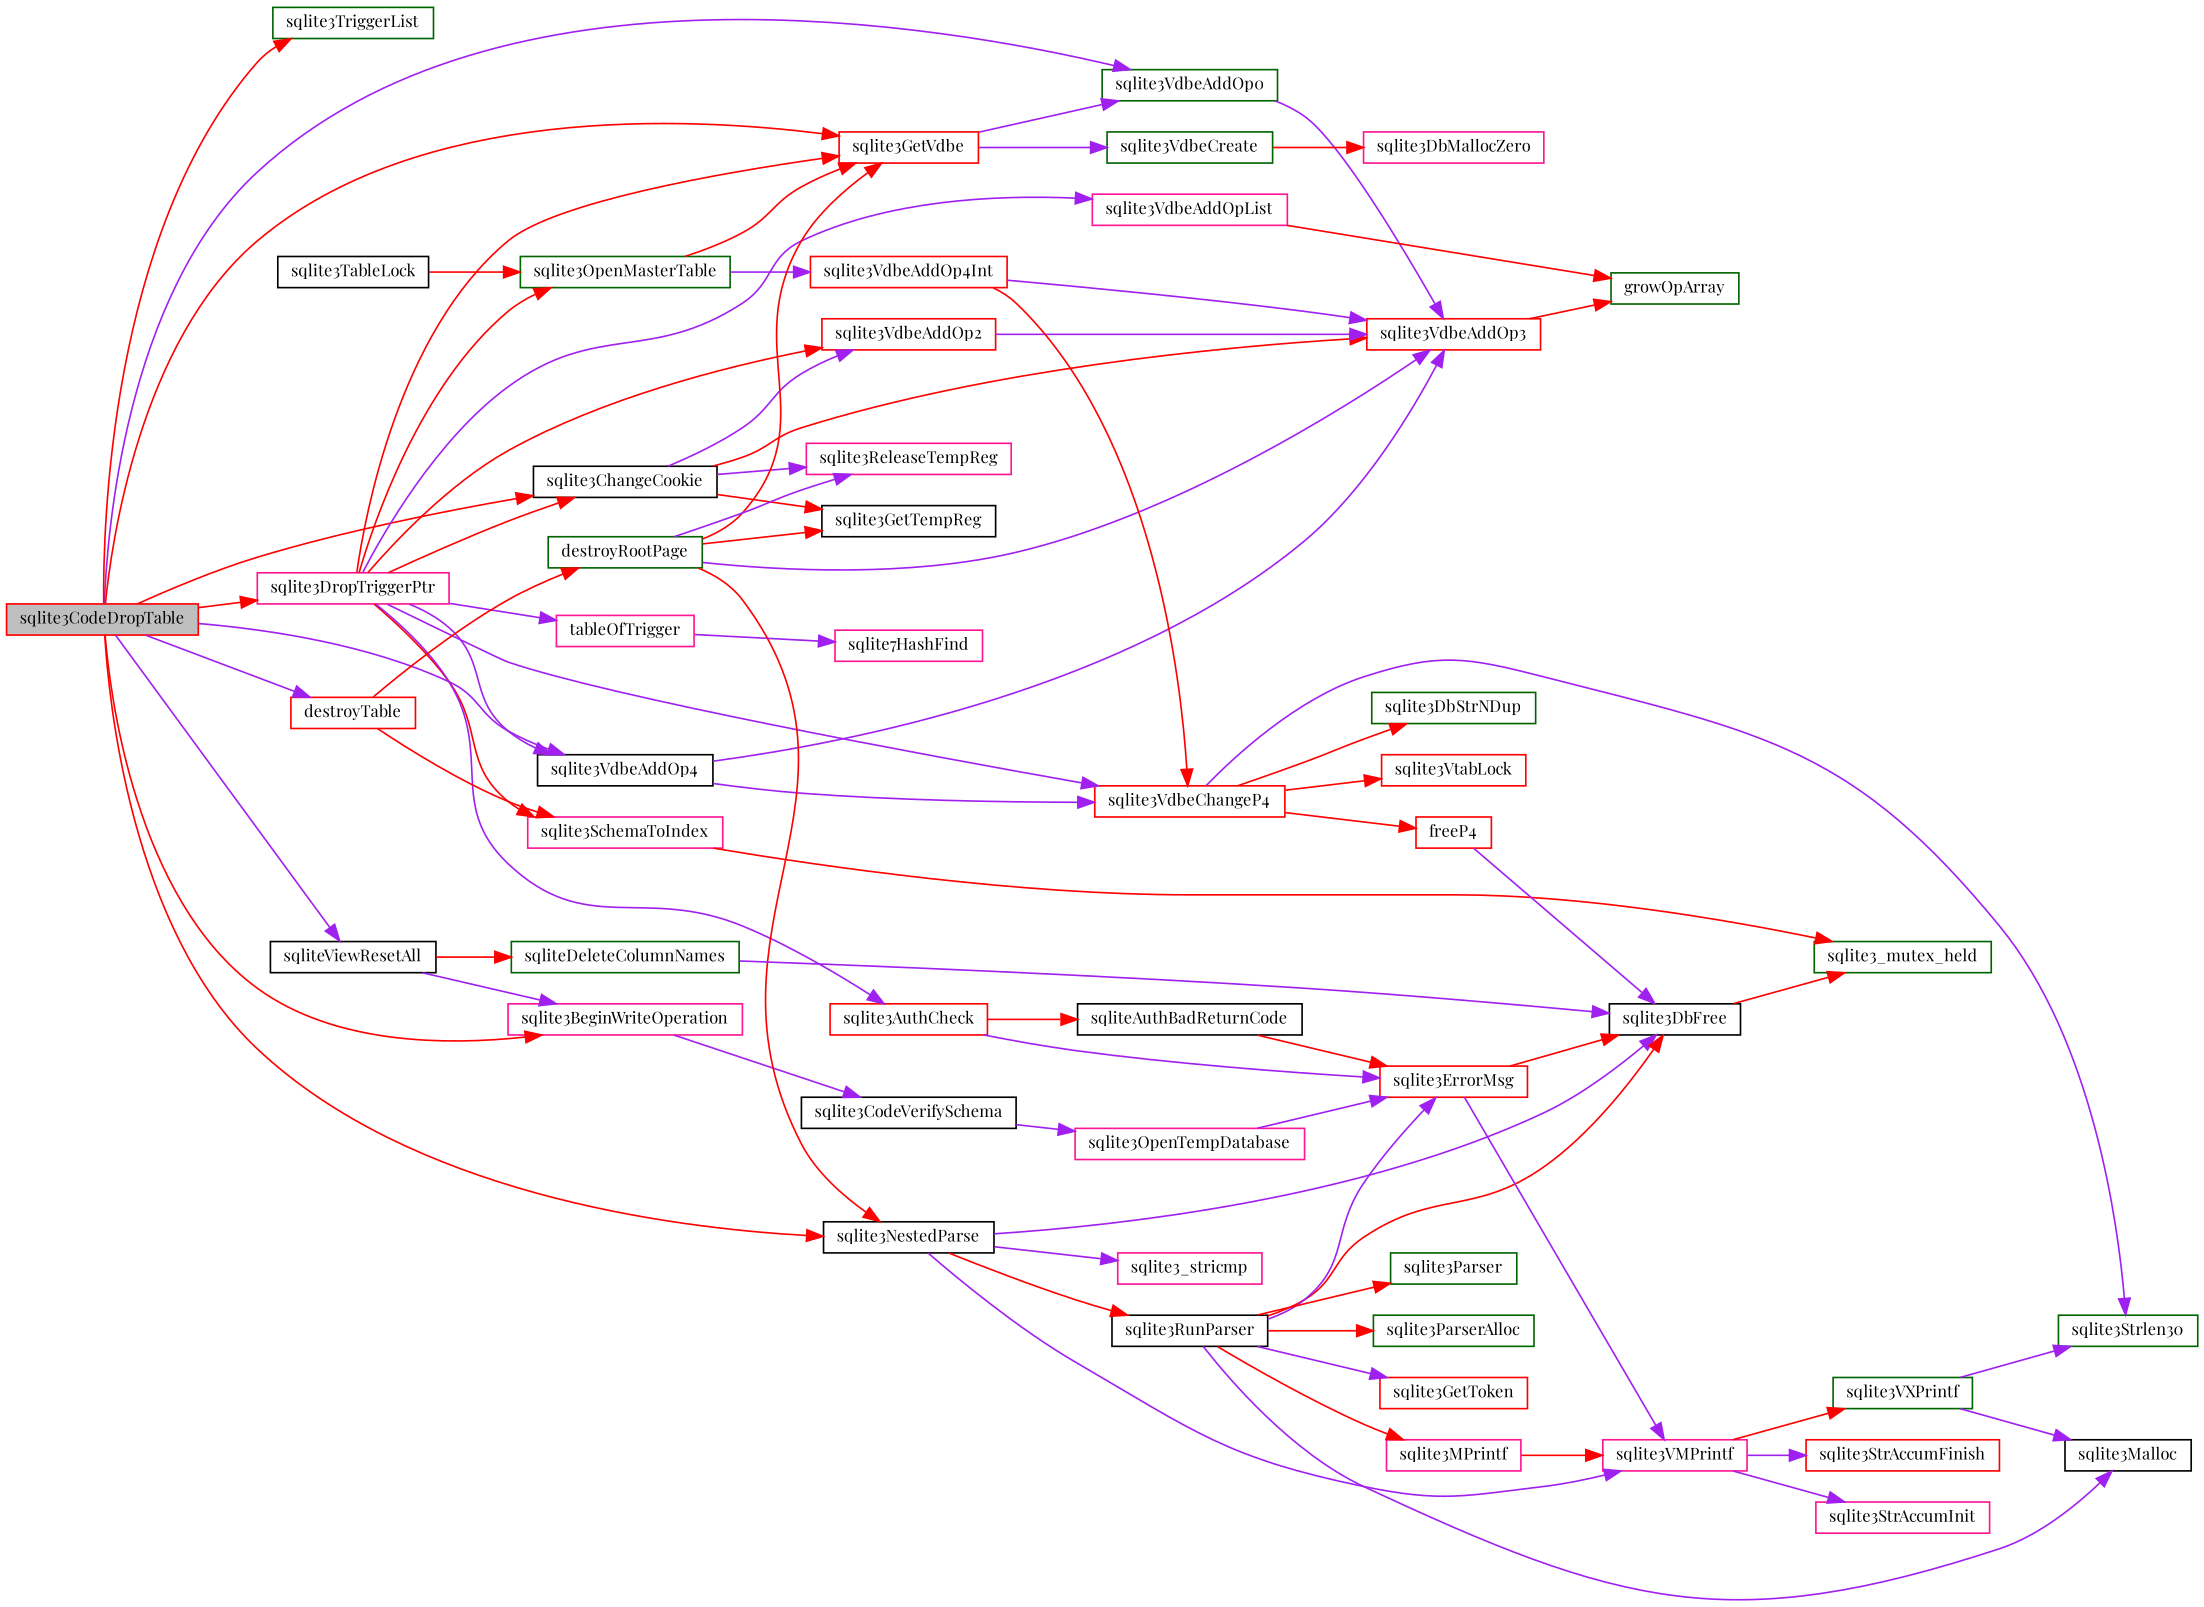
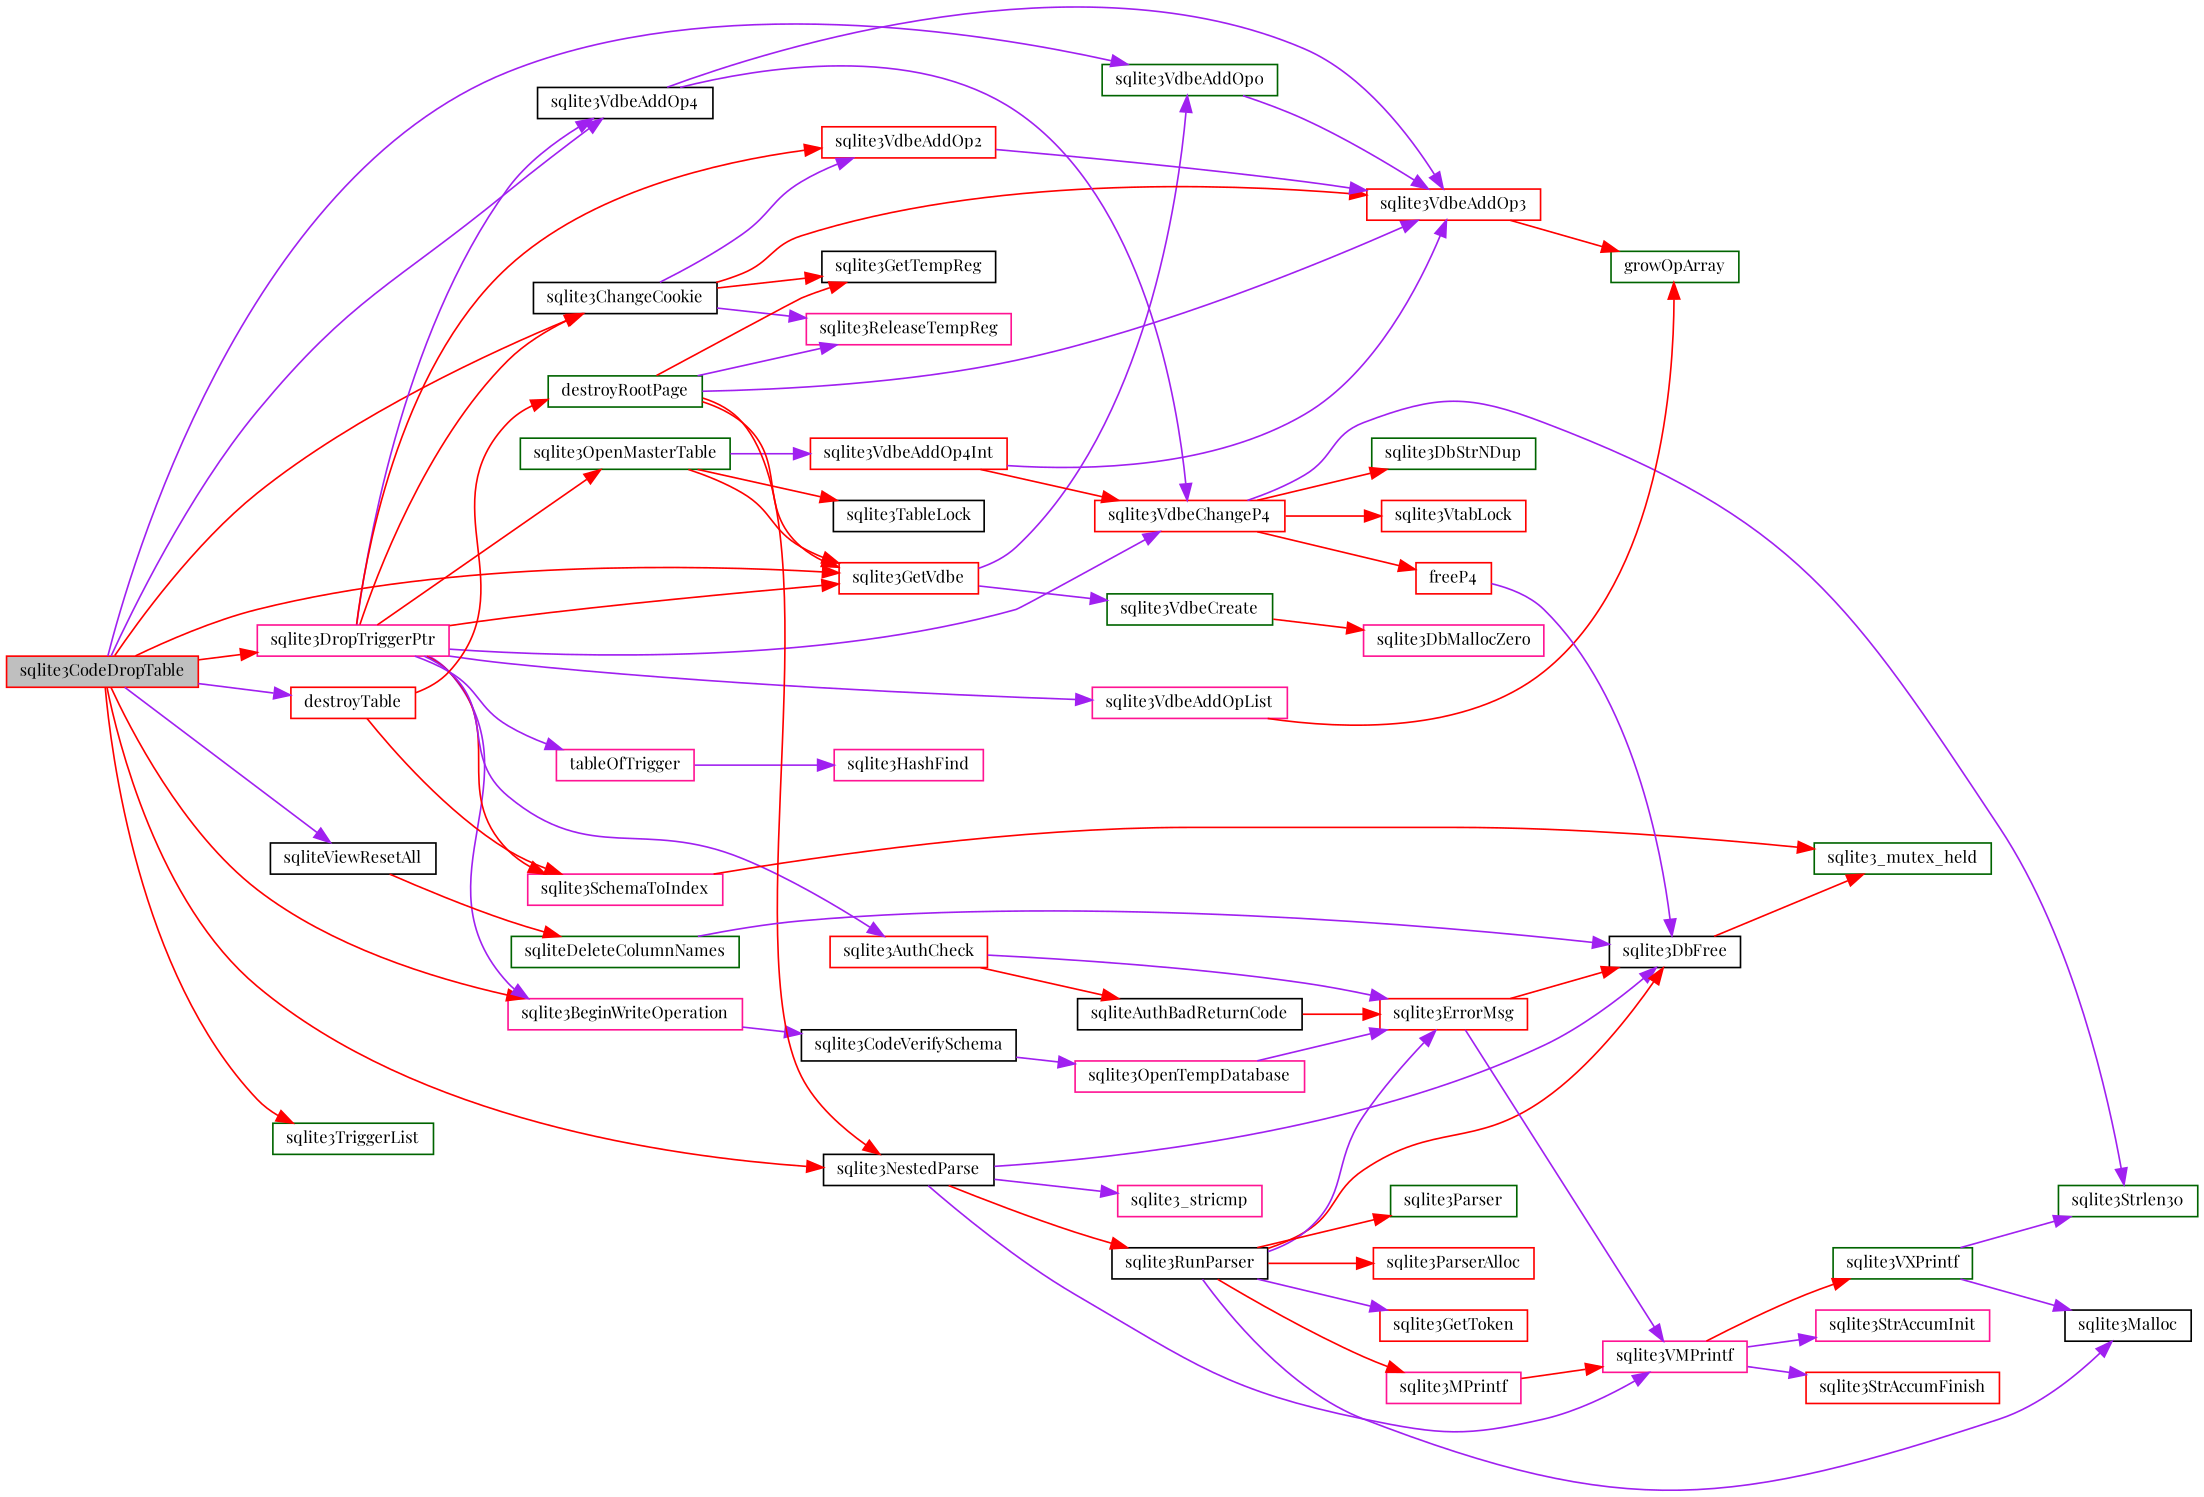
(462, 272) -> (759, 483)
(909, 646) -> (909, 765)
(481, 986) -> (475, 847)
(1454, 1331) -> (1454, 1263)
